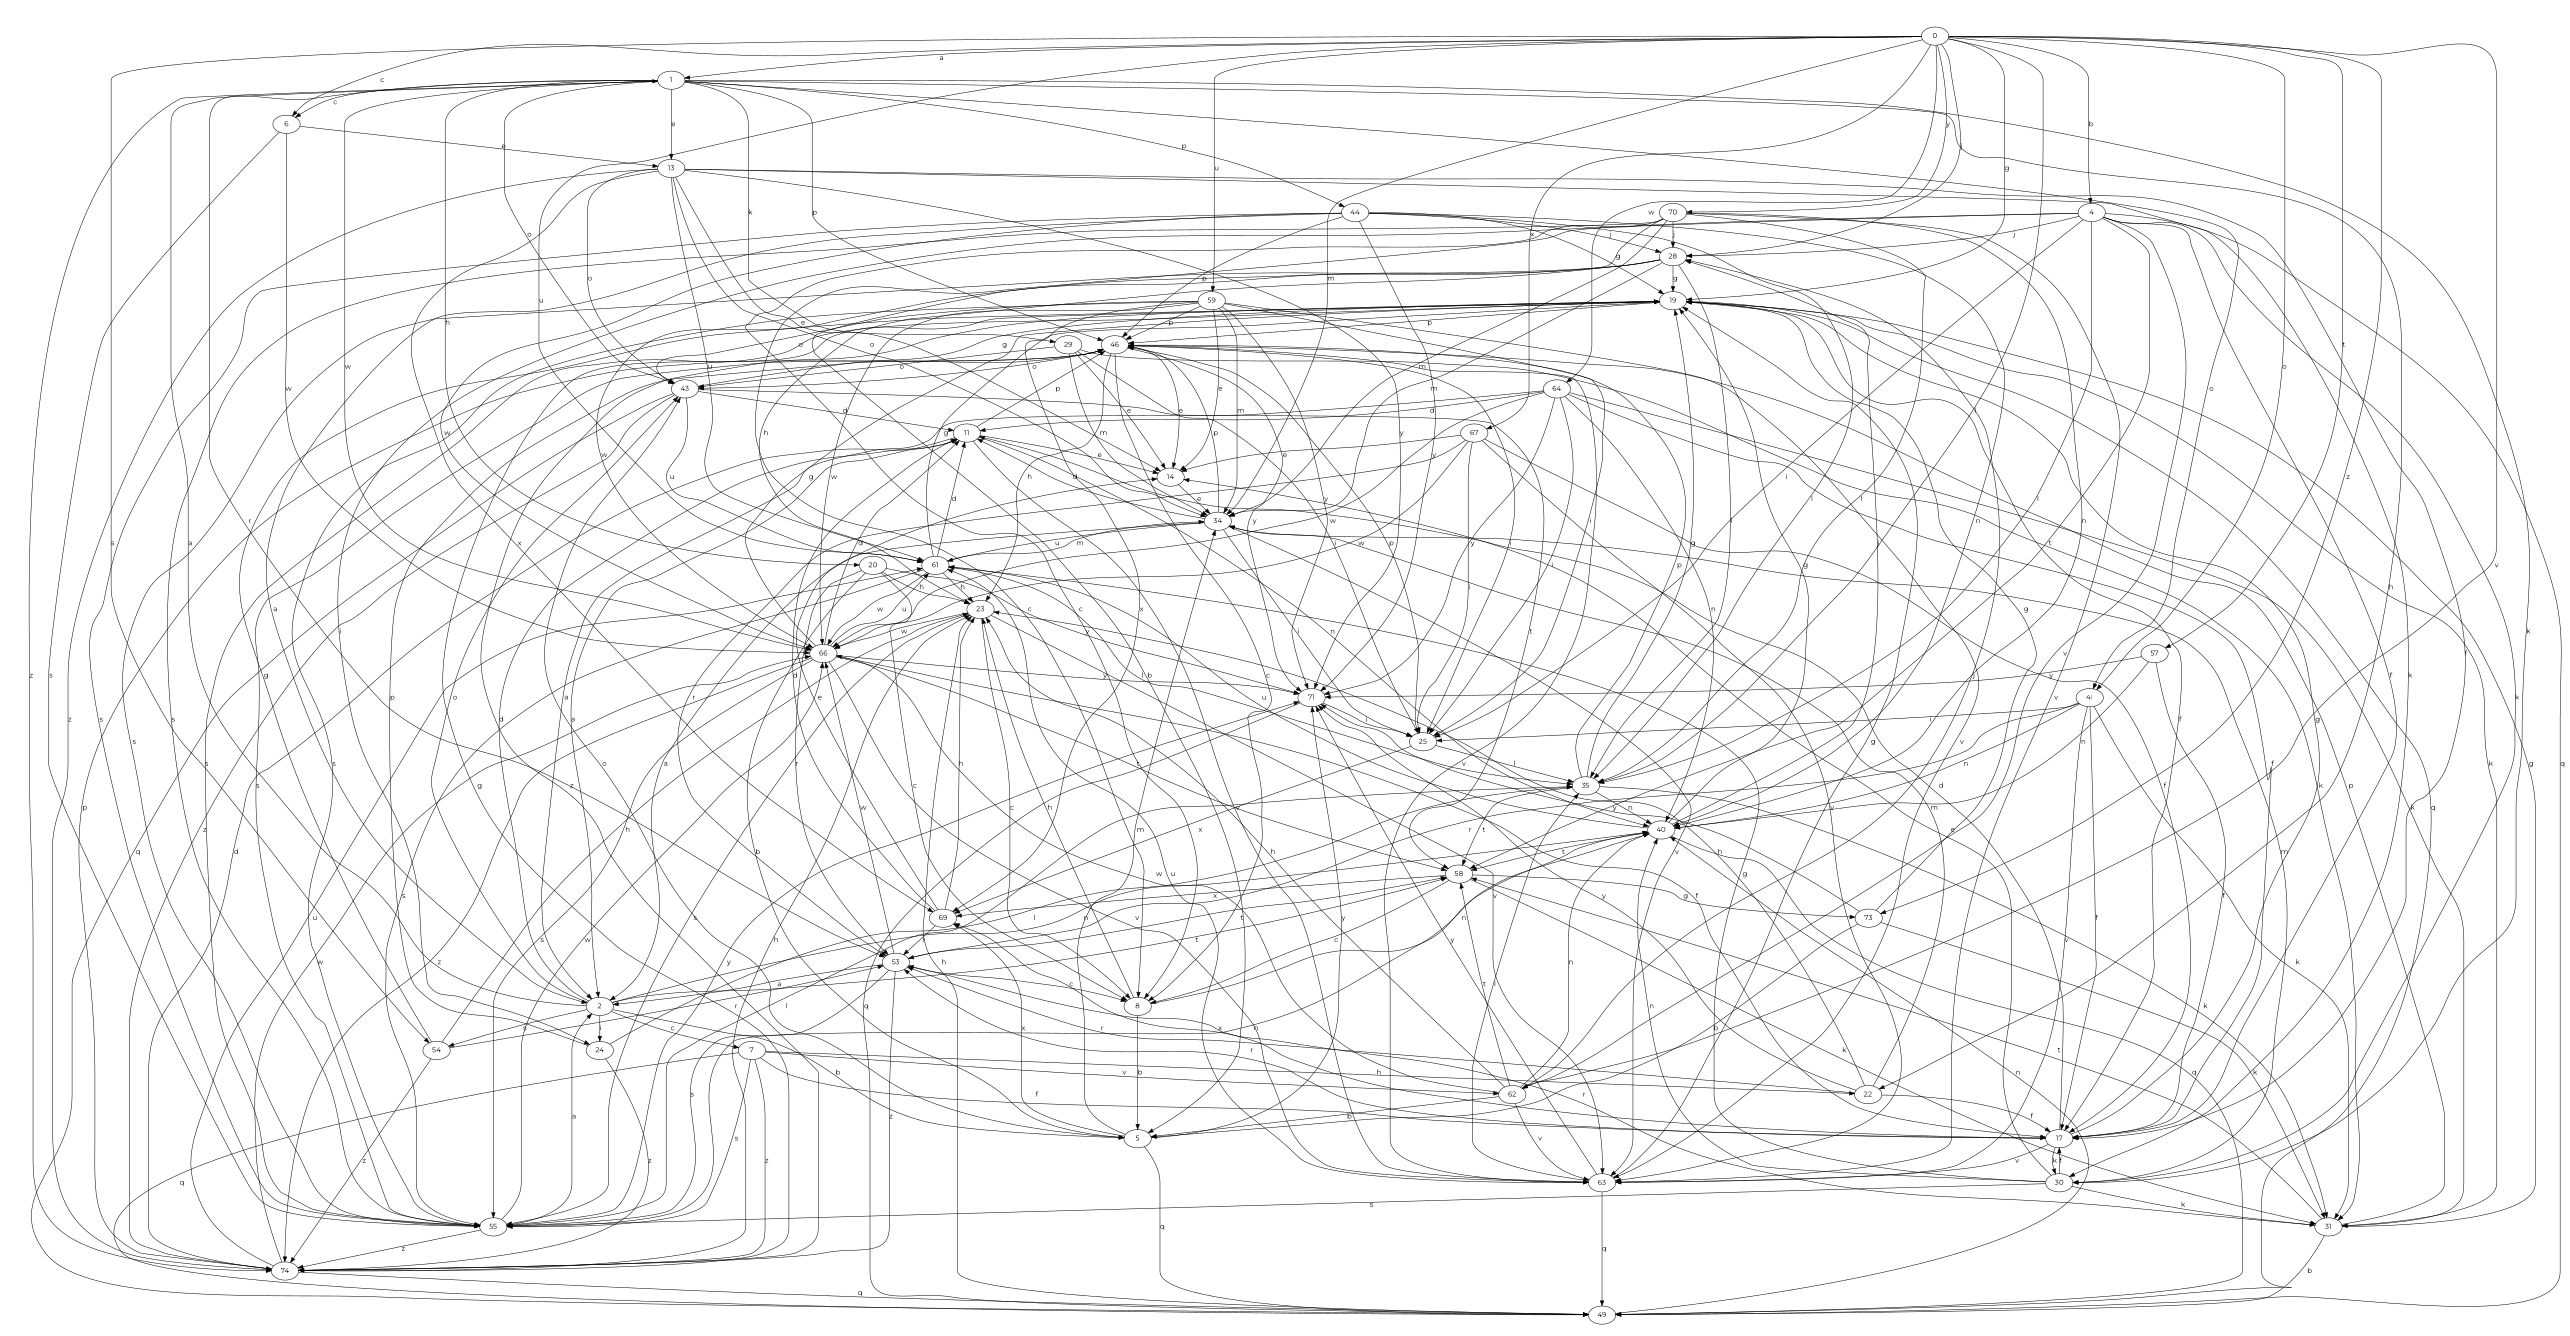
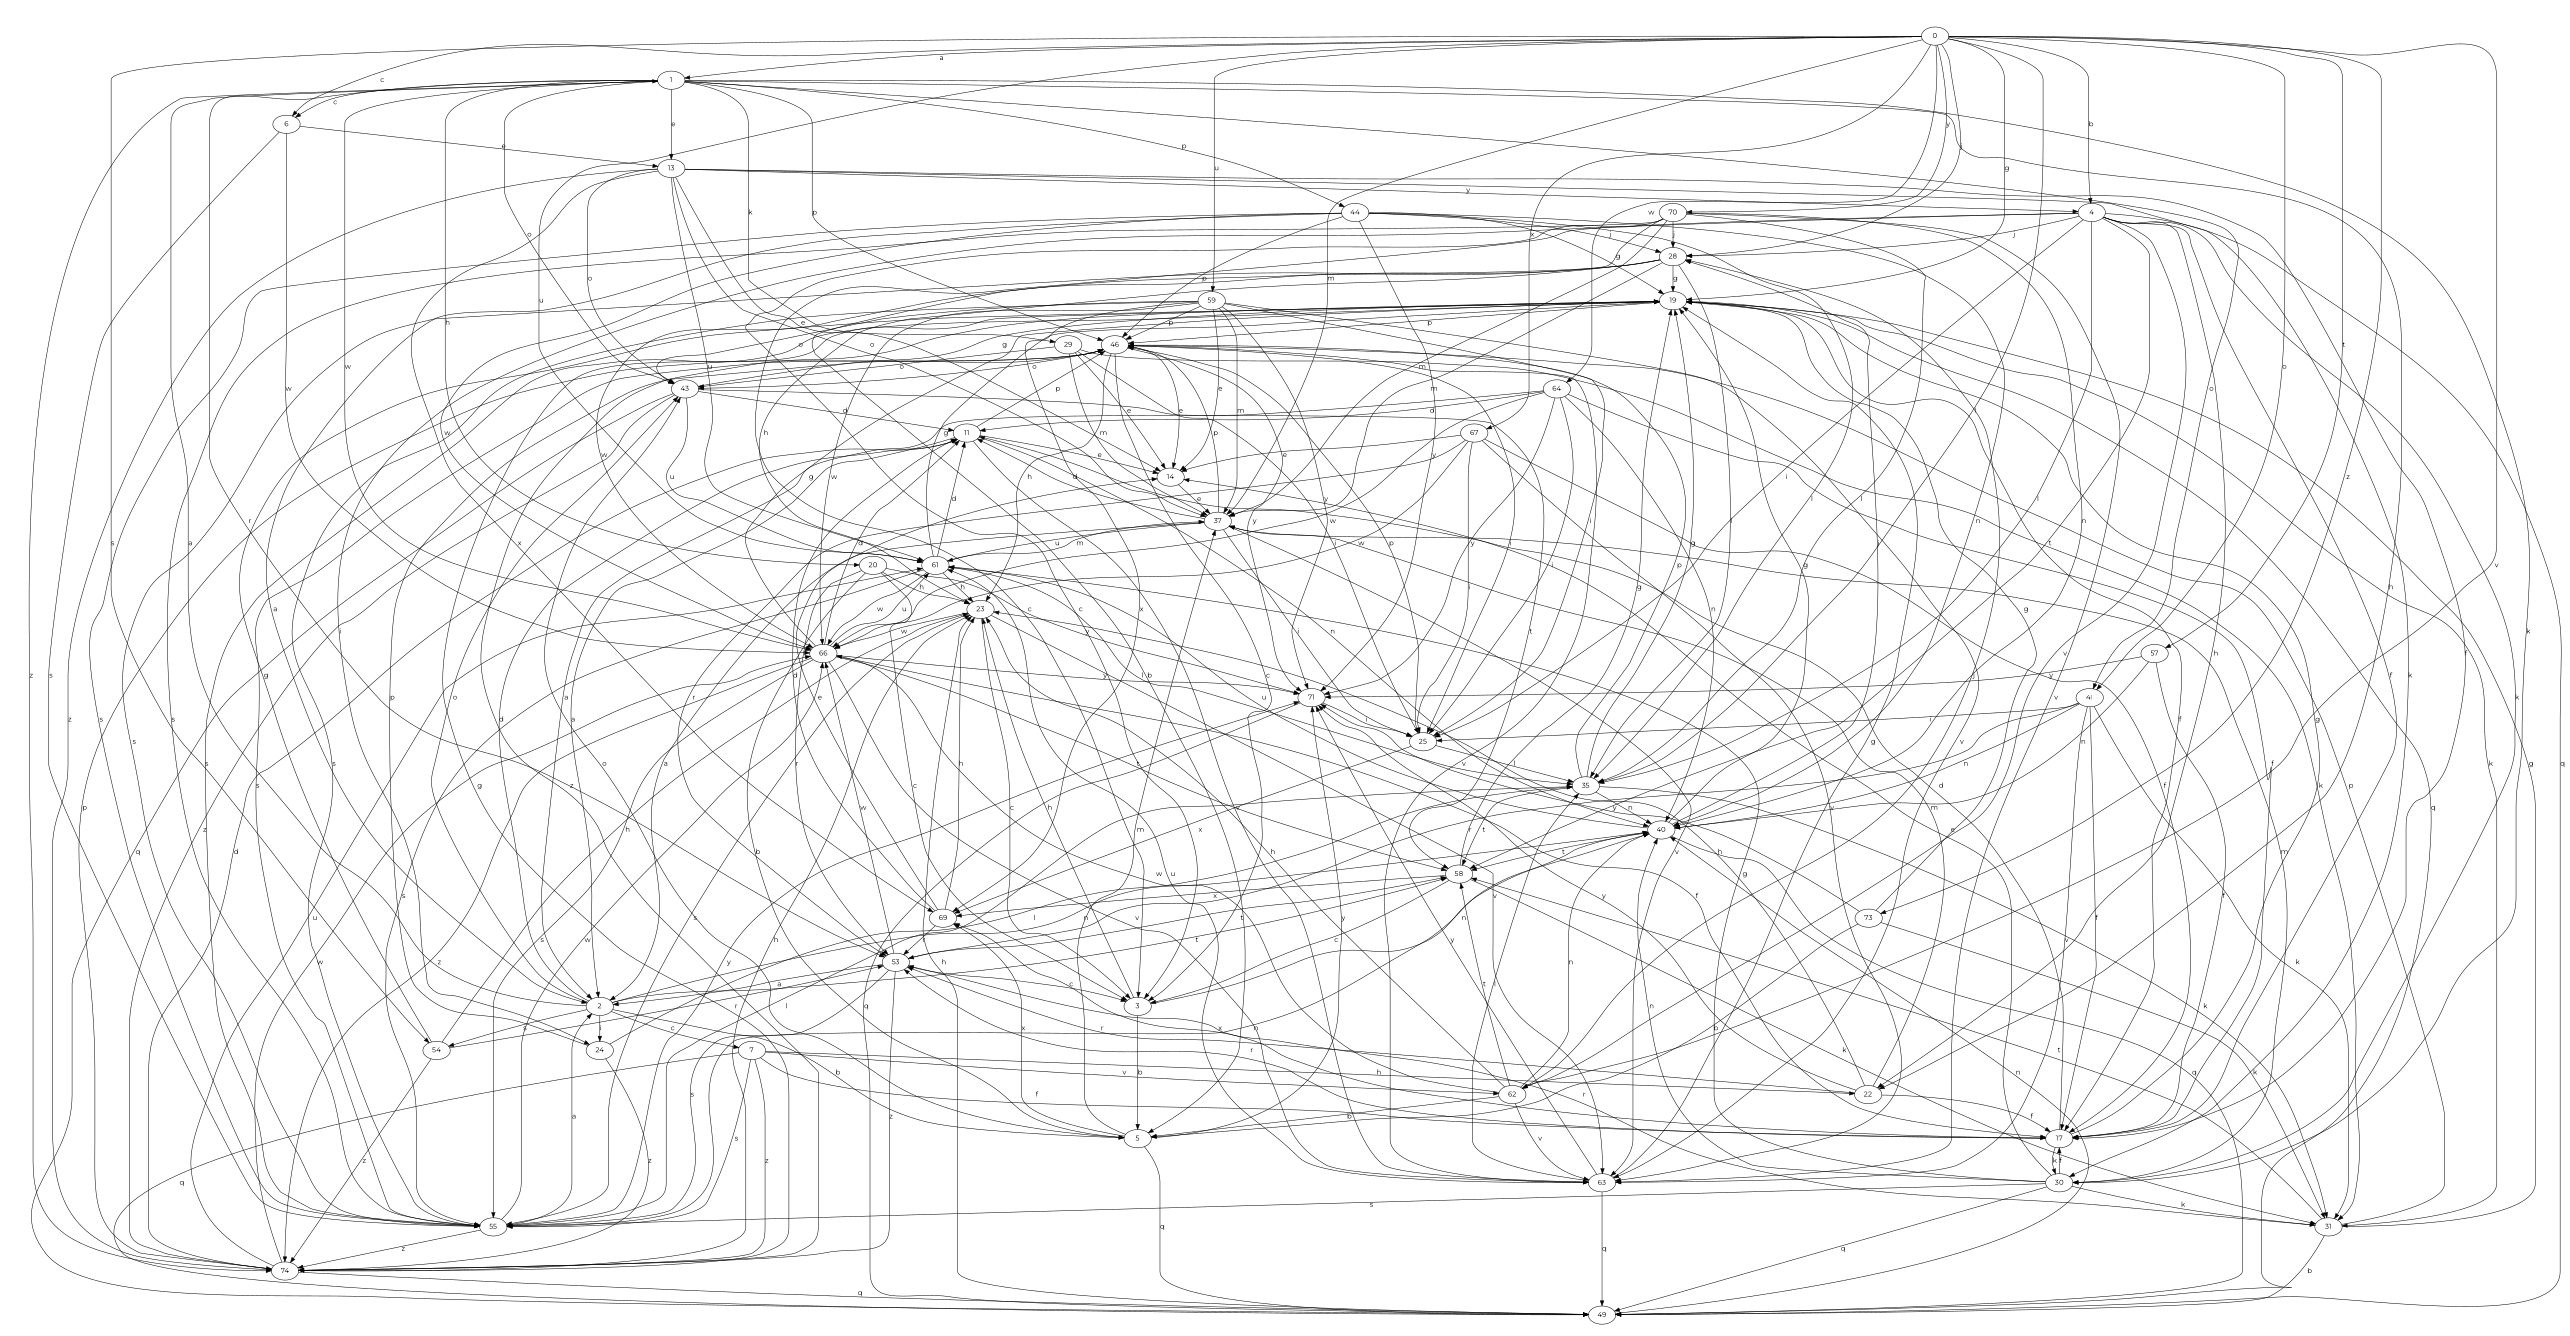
(1188, 266) -> (1379, 190)
(1218, 521) -> (1218, 521)
(2288, 614) -> none
none -> (2205, 685)
(1663, 890) -> (1624, 633)
(1138, 1006) -> (1138, 1006)
(1837, 1177) -> none
none -> (1833, 1248)
